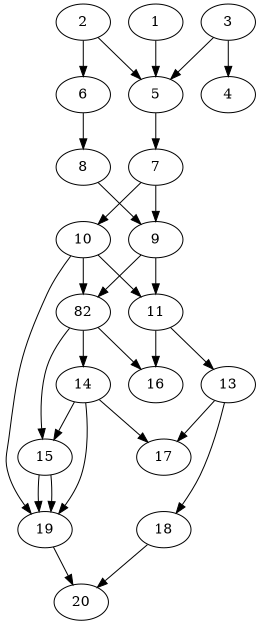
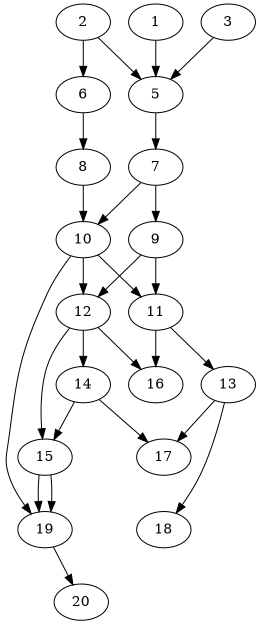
(228, 95) -> none
(115, 199) -> (83, 198)
(83, 312) -> (83, 312)
(85, 456) -> none
(126, 563) -> none
